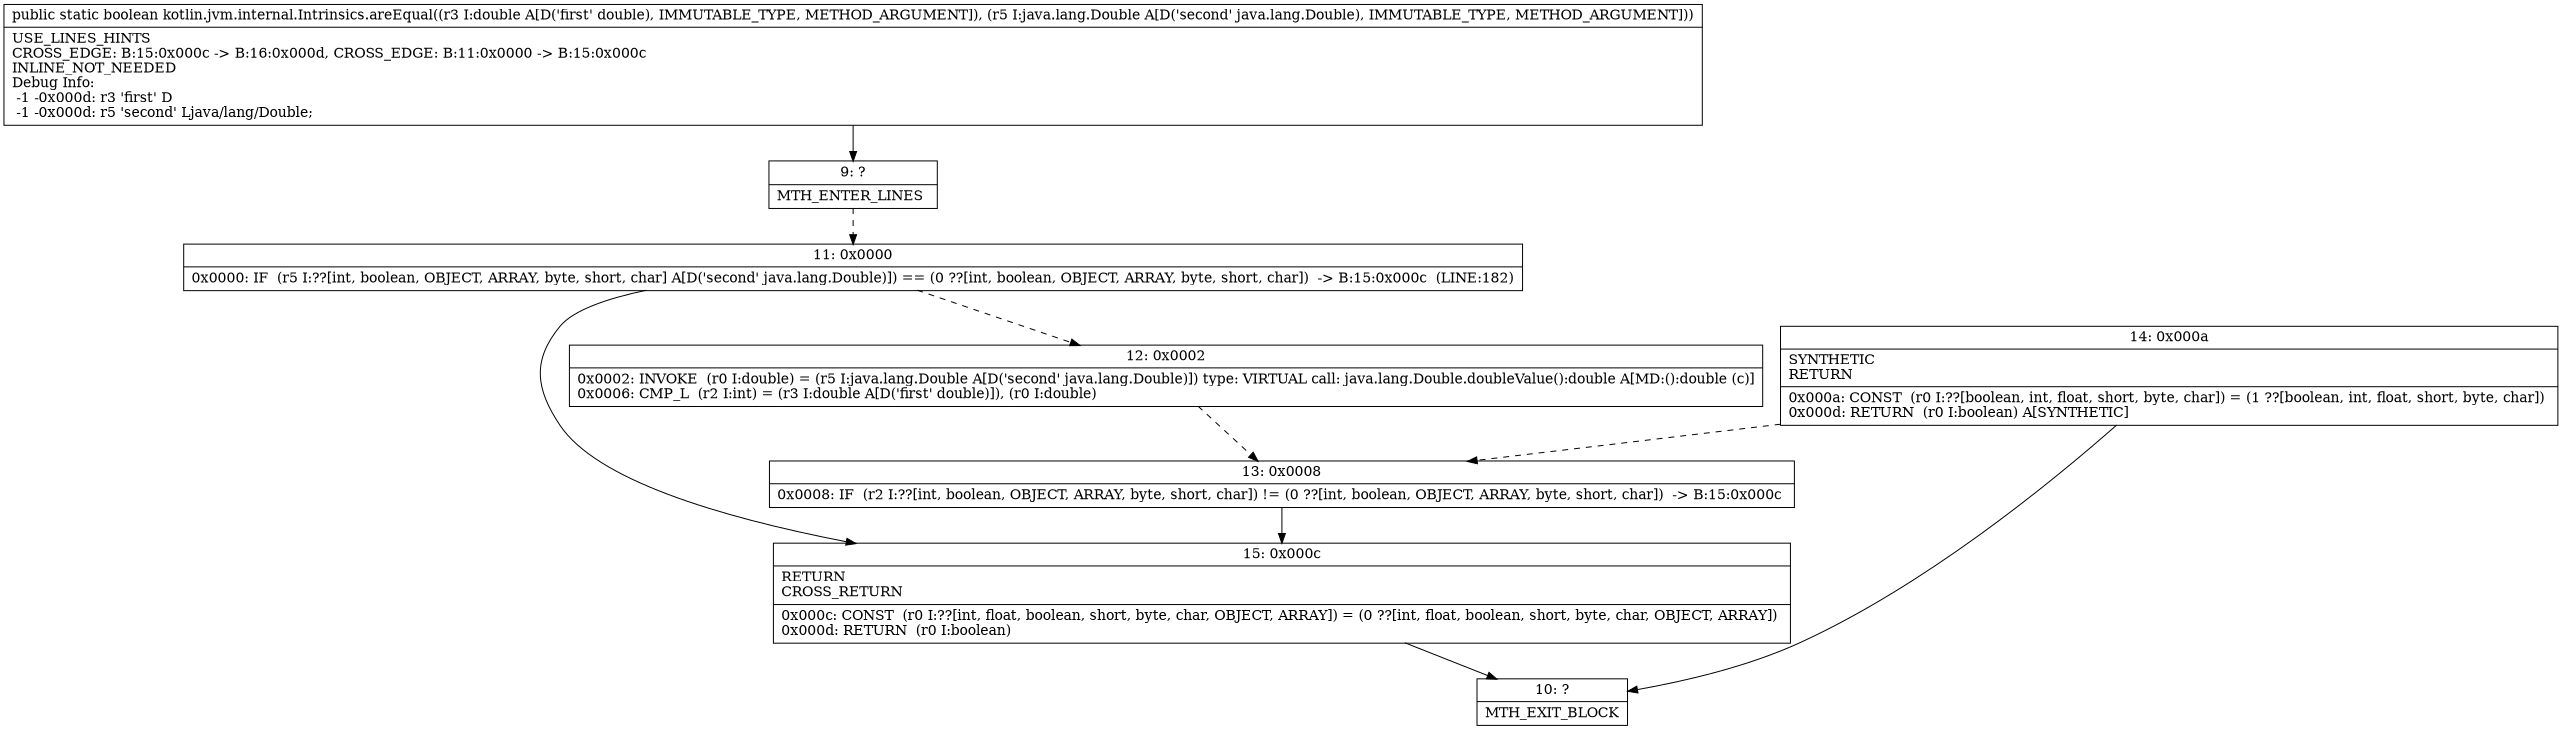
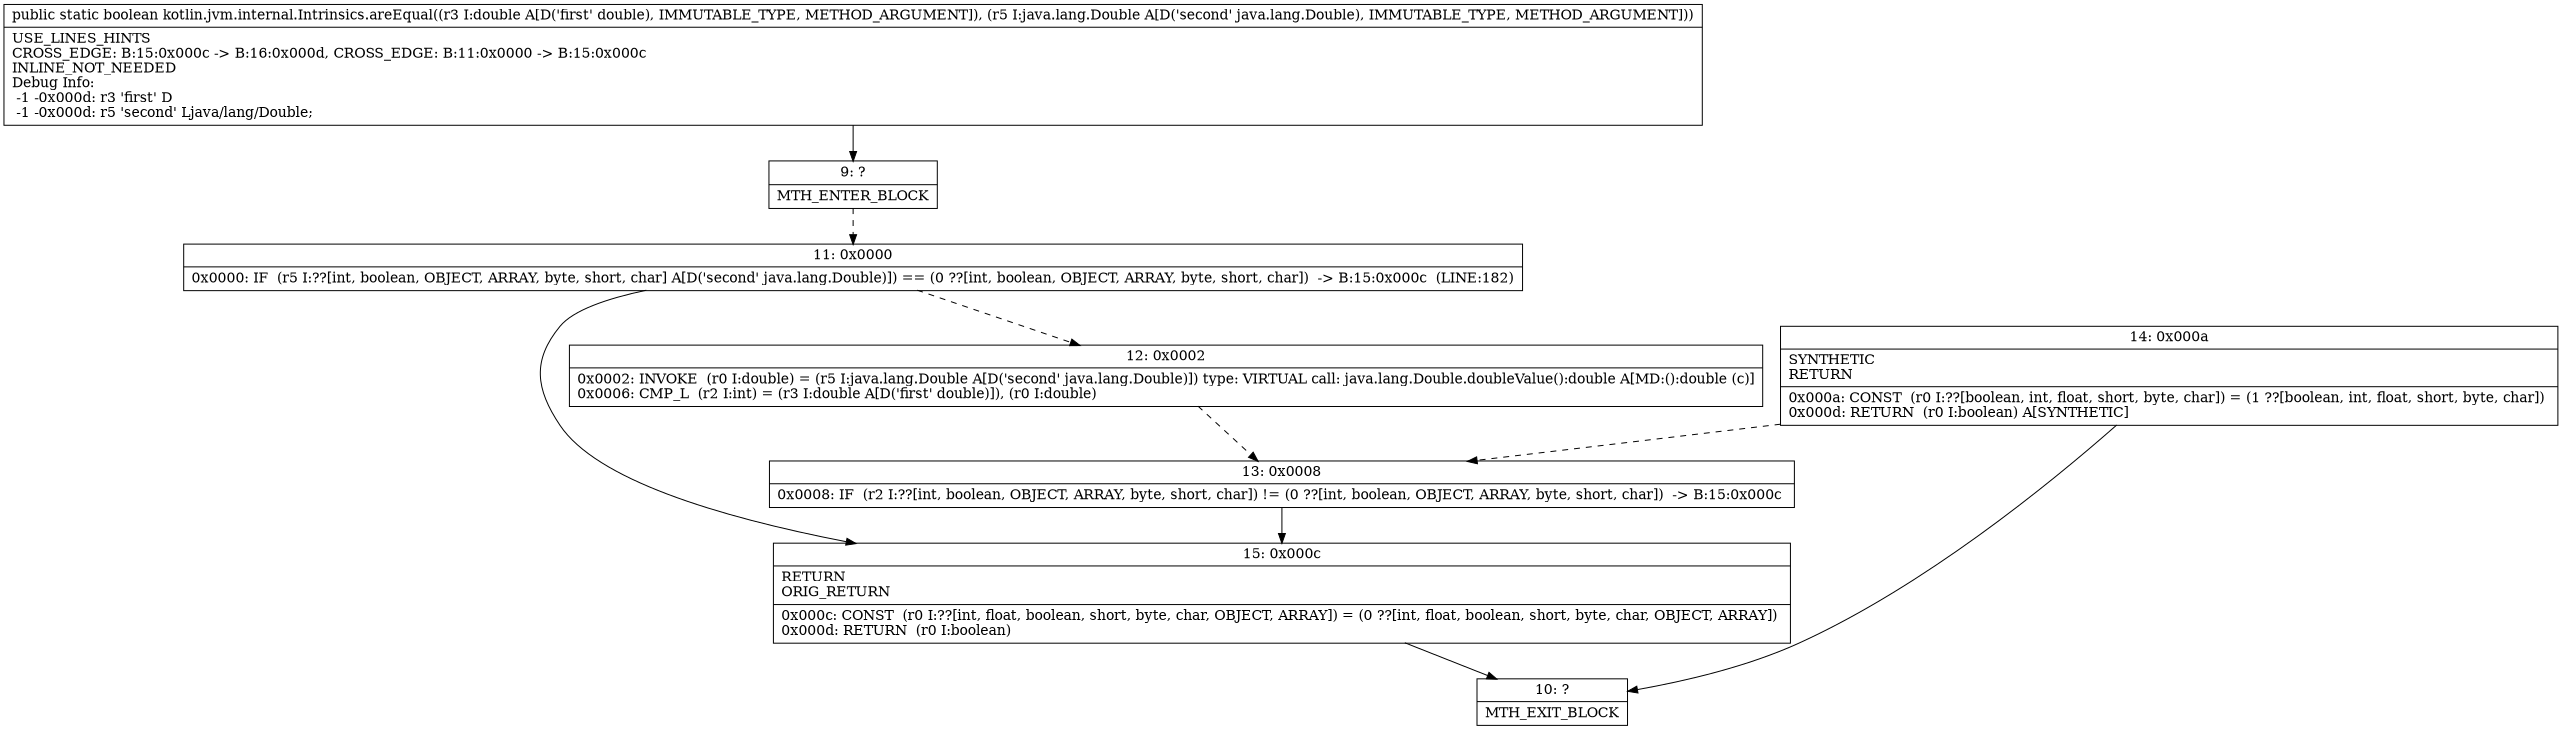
(850, 196) -> (853, 196)
(842, 592) -> (836, 592)
